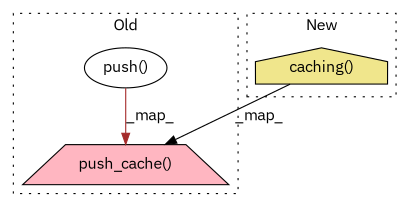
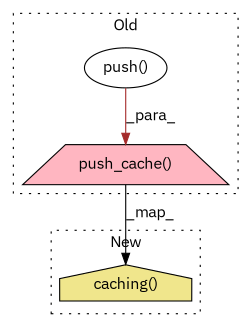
(230, 113) -> (126, 219)
(150, 116) -> (151, 116)
